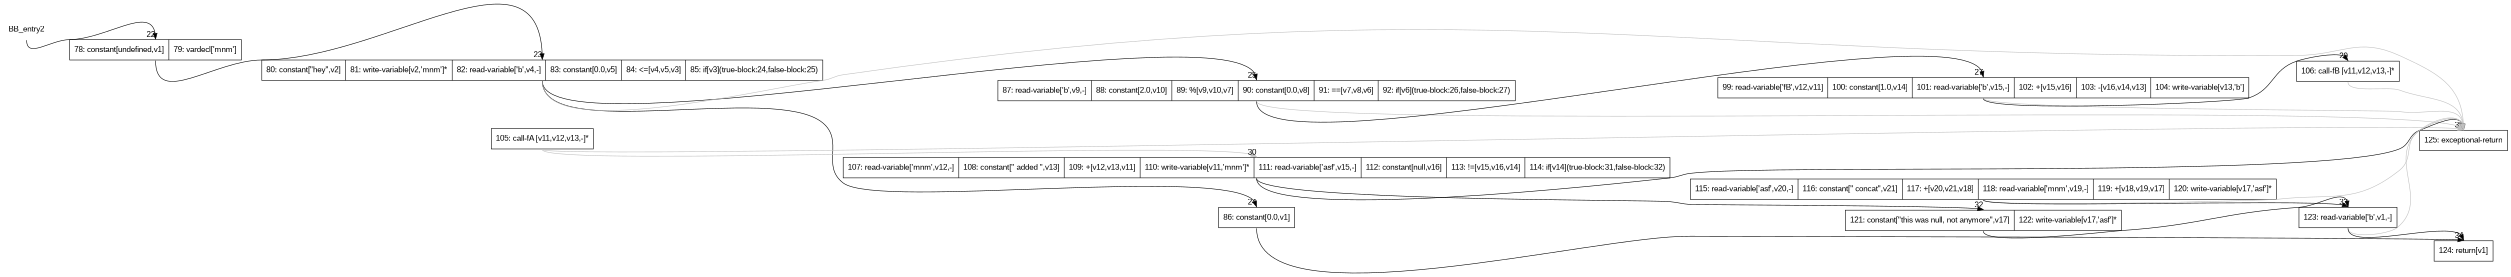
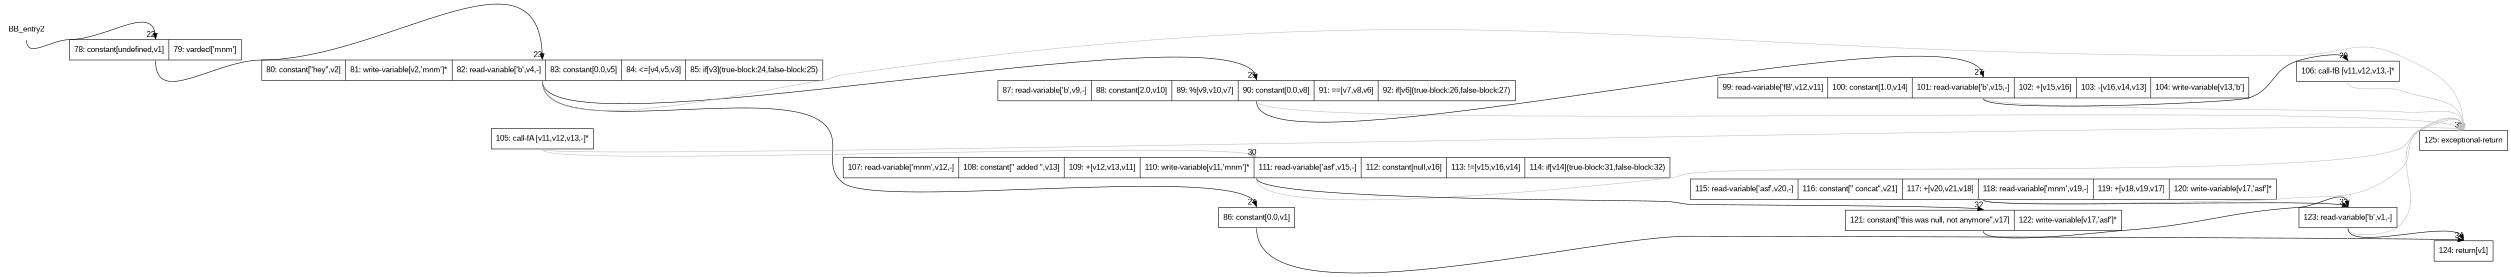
(1862, 169) -> (1862, 169)
